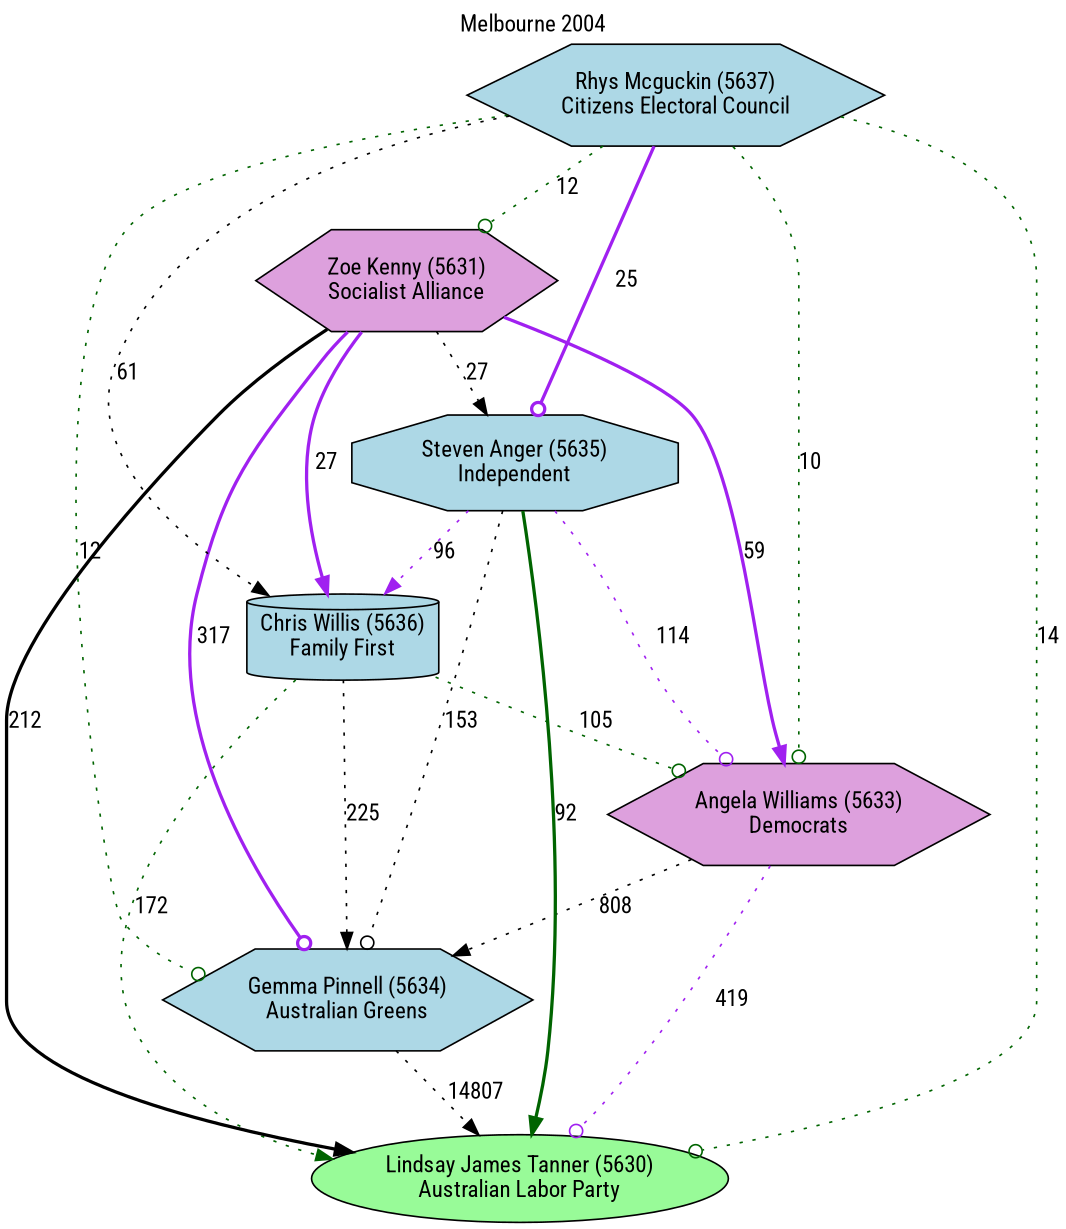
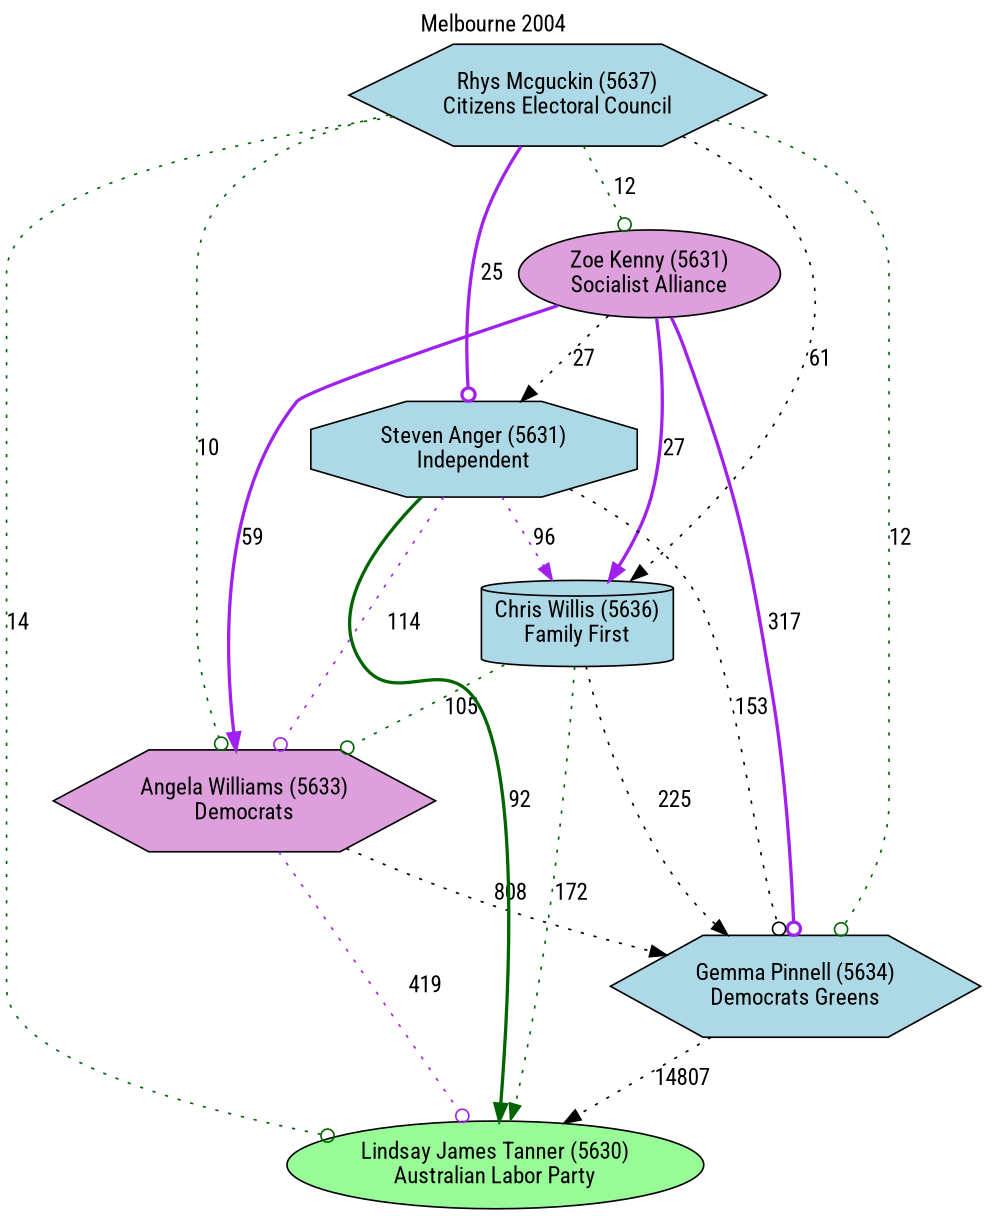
(407, 281) -> (650, 274)
(515, 463) -> (474, 449)
(7, 791) -> none
(348, 1000) -> (796, 986)
